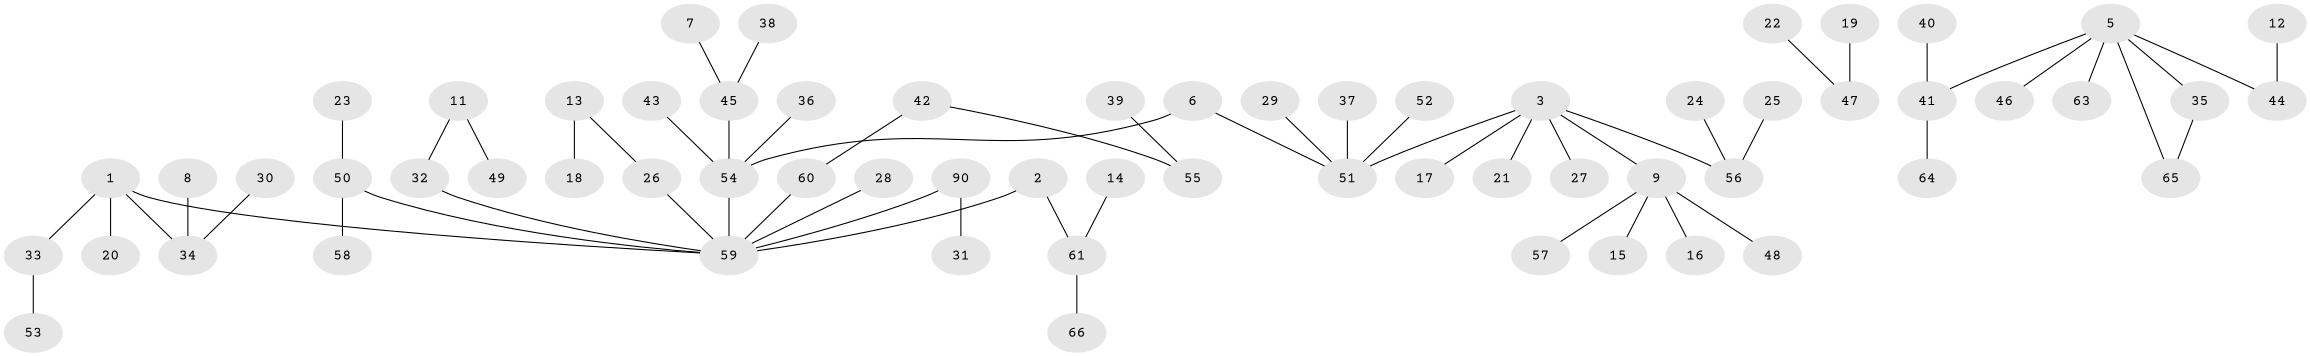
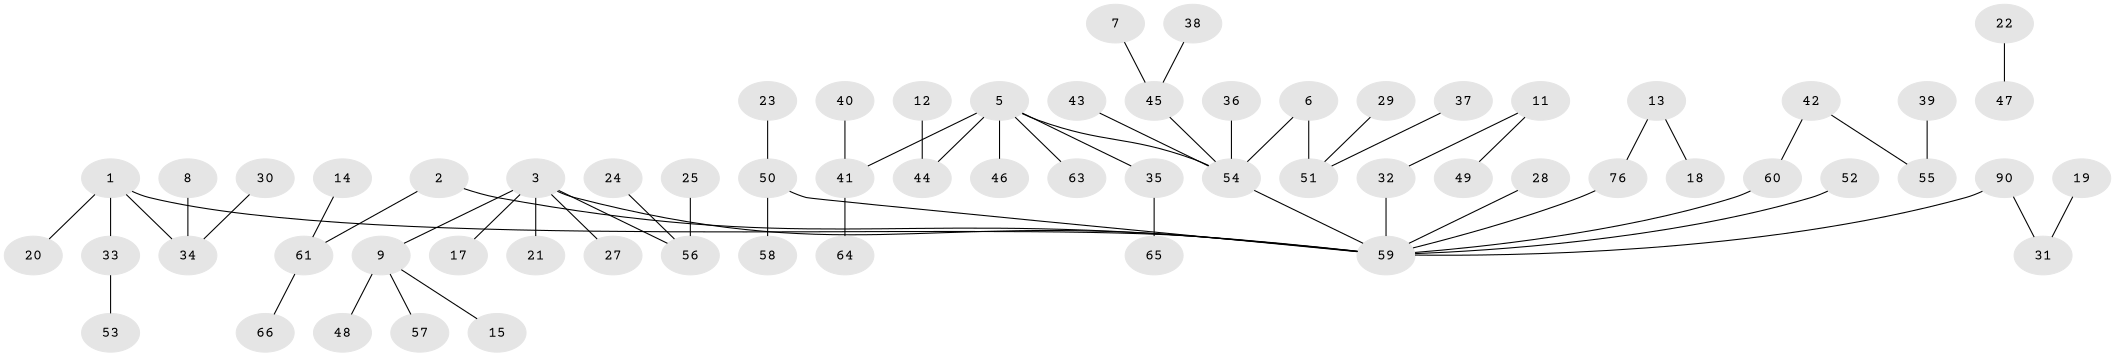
(1850, 62) -> (2062, 217)
(2141, 101) -> (1115, 140)
(1442, 137) -> (956, 232)
(1386, 139) -> (1624, 236)
(652, 178) -> (1618, 178)
(1695, 256) -> none
